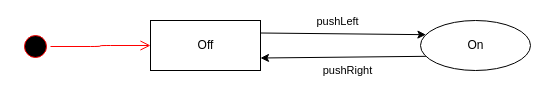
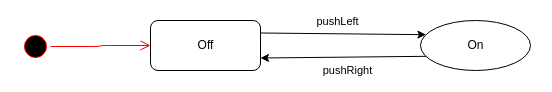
(206, 46) -> (206, 46)
